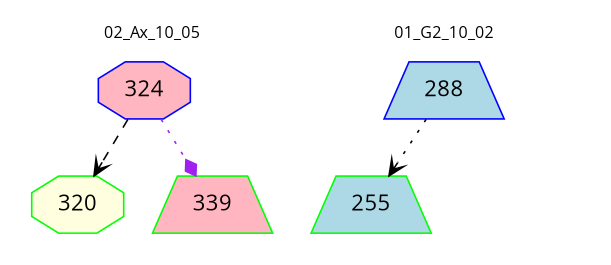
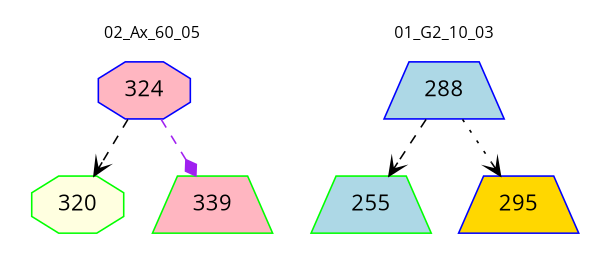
(152, 34) -> (152, 34)
(445, 34) -> (445, 34)
(174, 140) -> (174, 140)
(412, 141) -> (412, 141)
none -> (519, 205)
